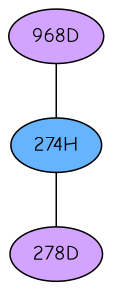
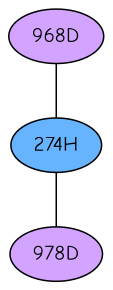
(56, 254) -> (56, 254)
